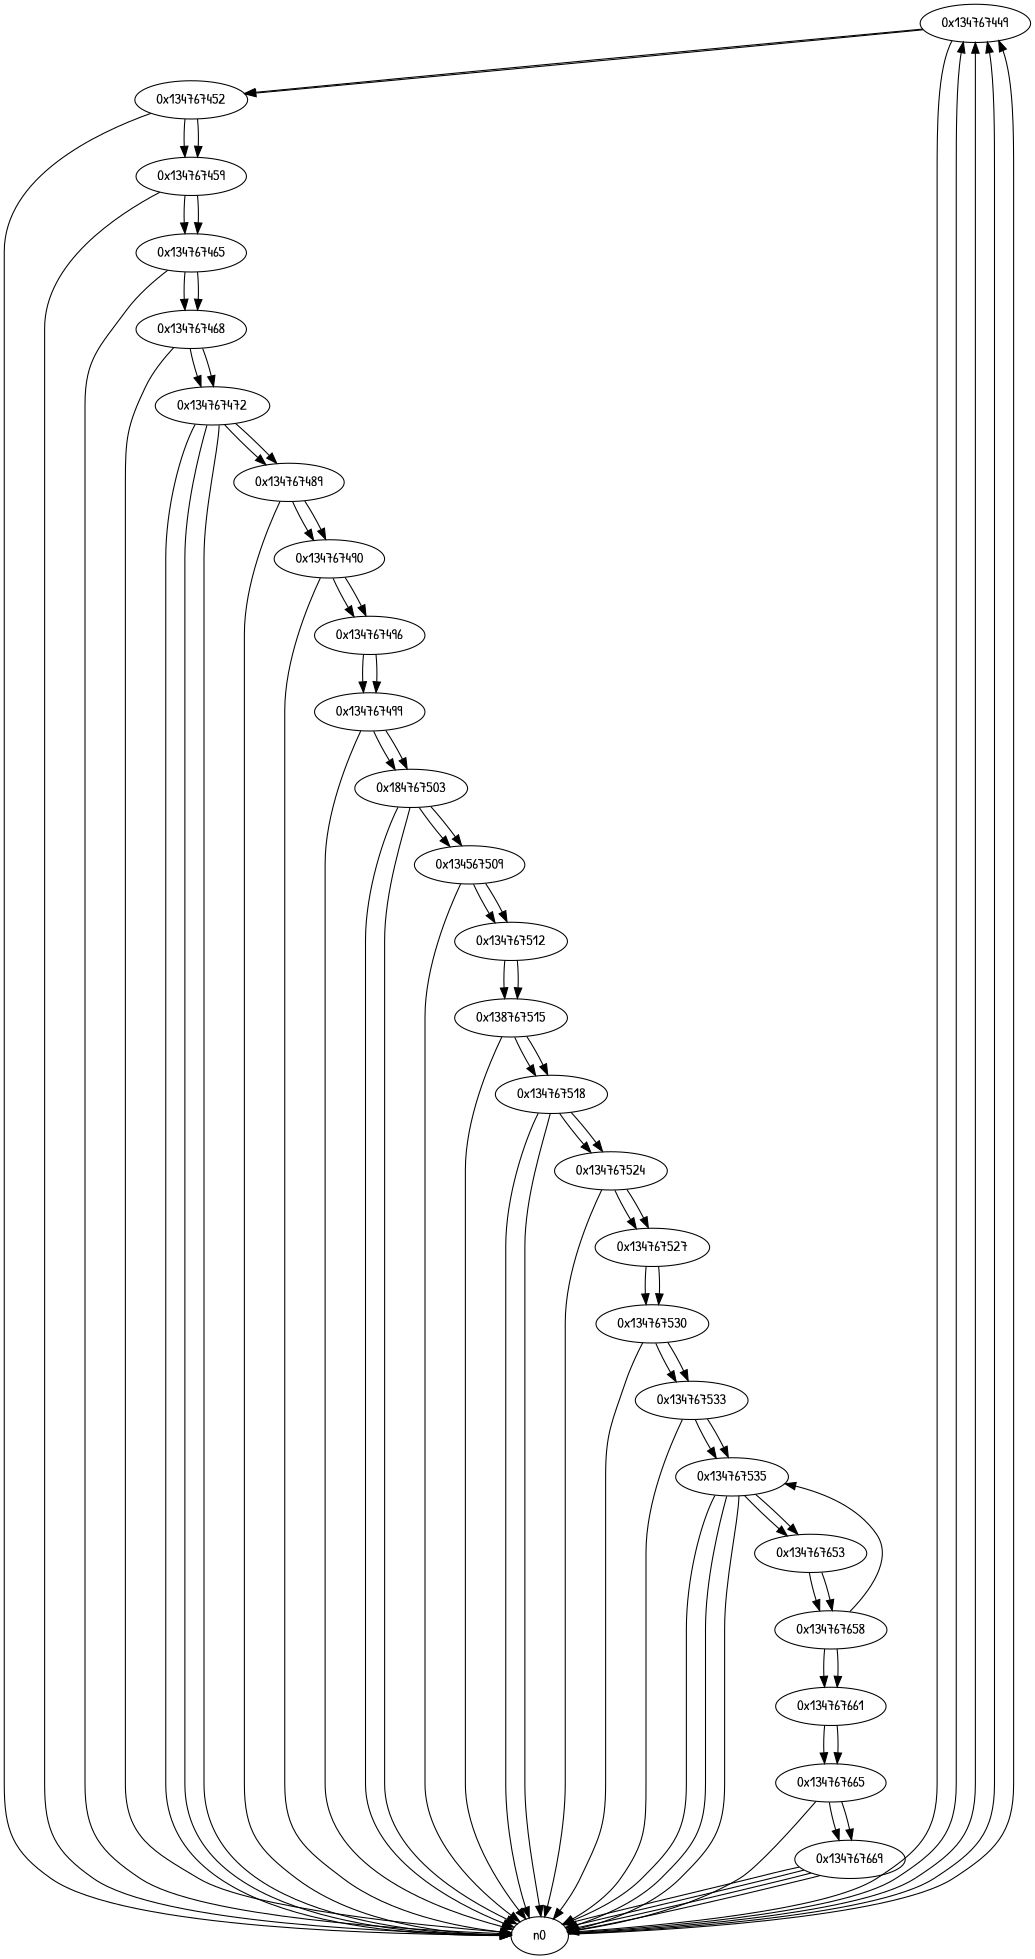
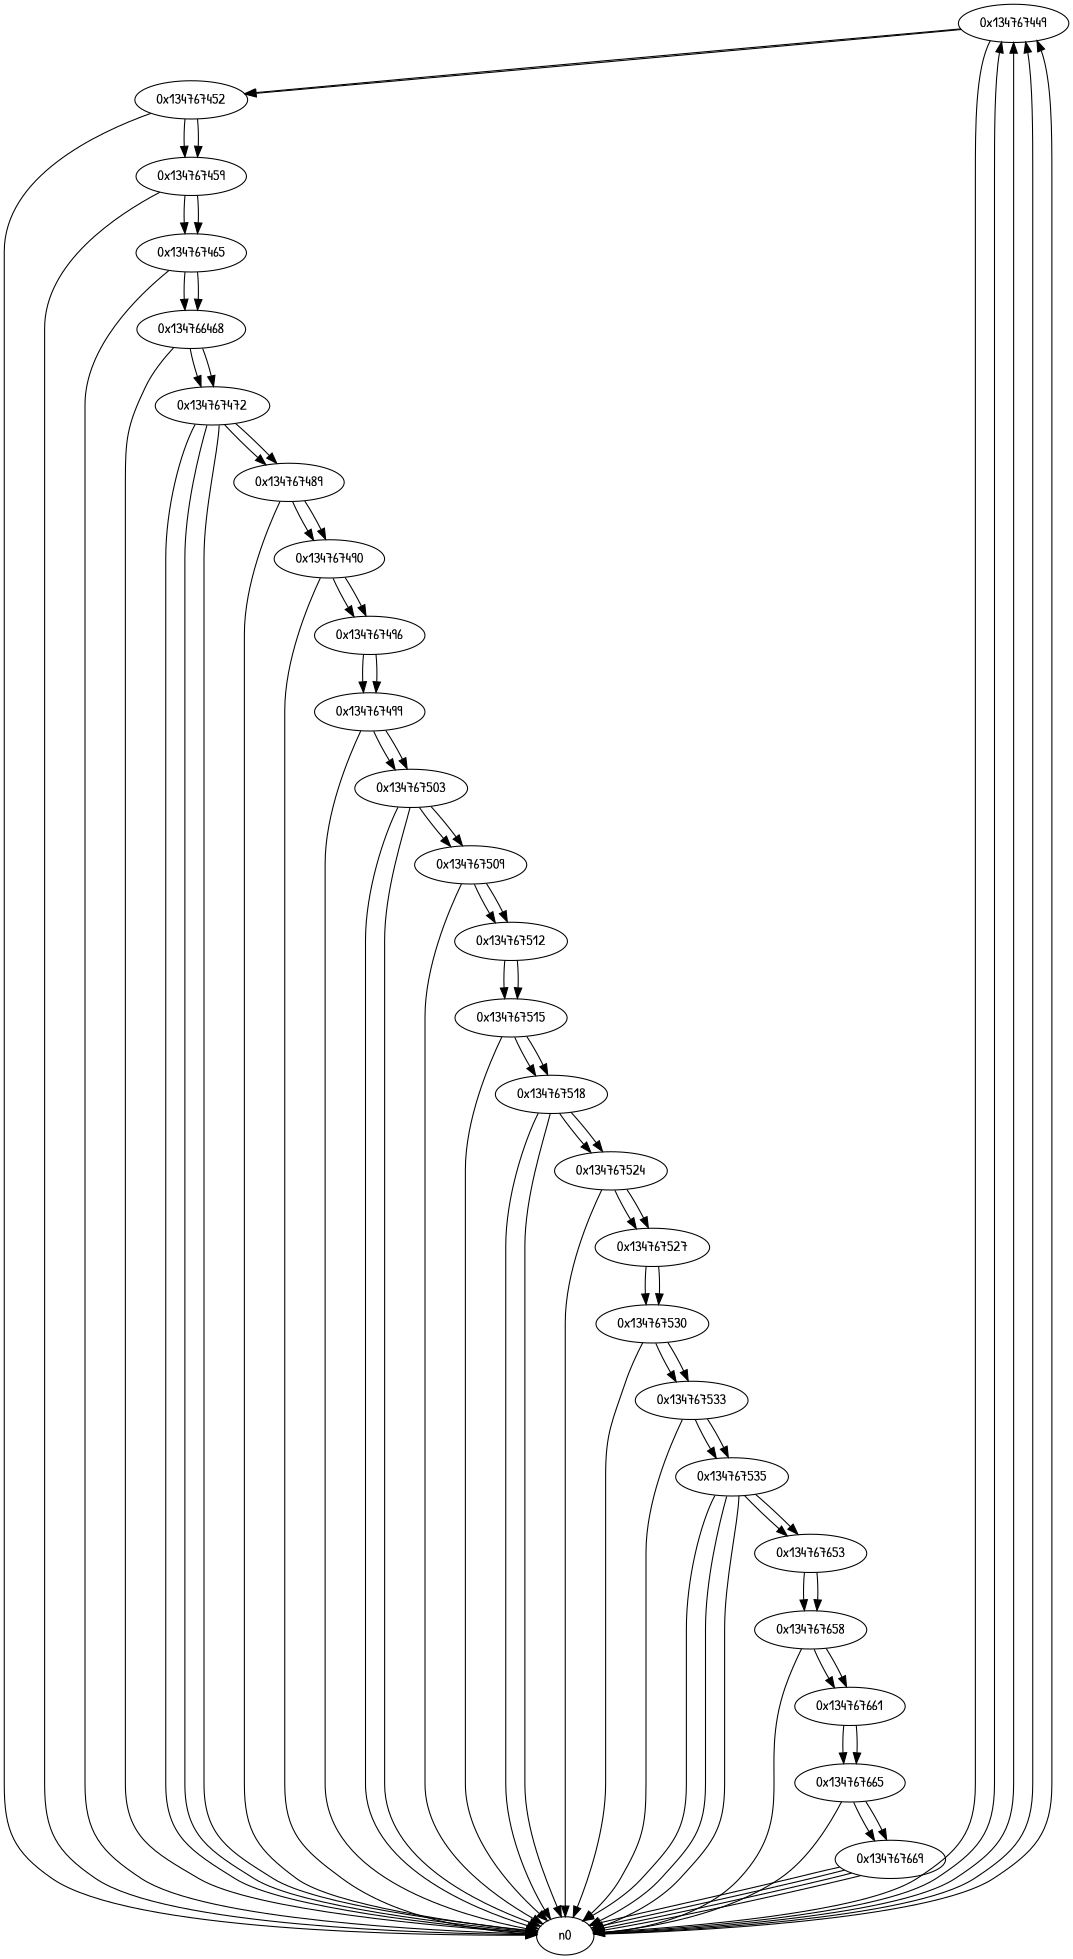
(191, 329) -> (191, 329)
(411, 788) -> (411, 788)
(470, 865) -> (471, 865)
(511, 1018) -> (511, 1018)
(874, 1531) -> (765, 1839)
